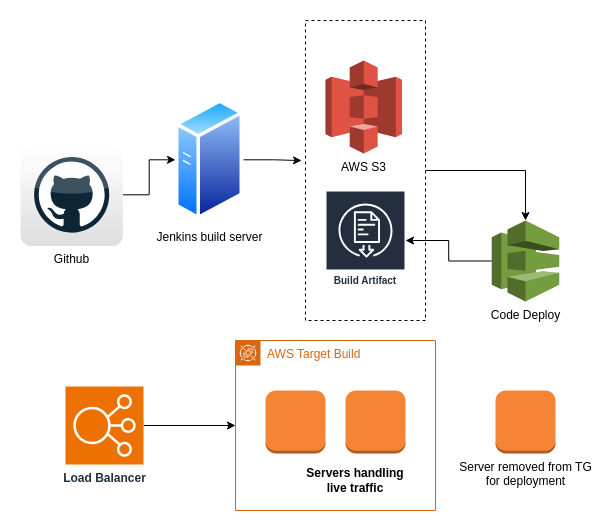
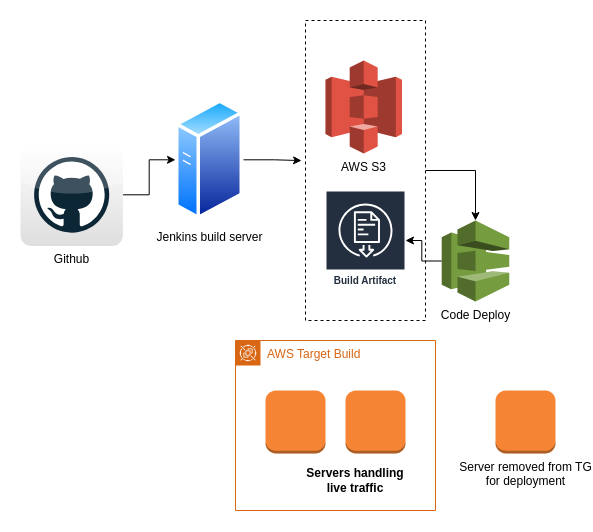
(526, 261) -> (476, 261)
(105, 426) -> none
(186, 426) -> none
